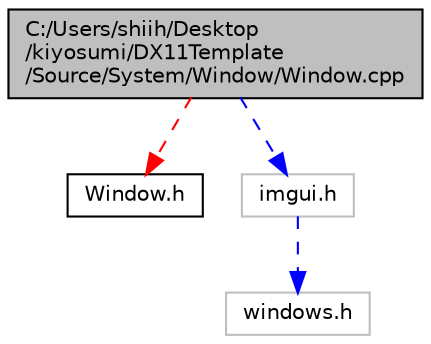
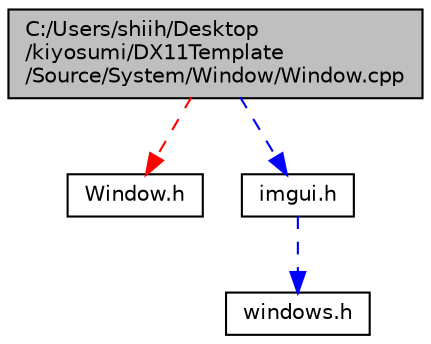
(298, 195) -> (298, 195)
(298, 314) -> (298, 314)
